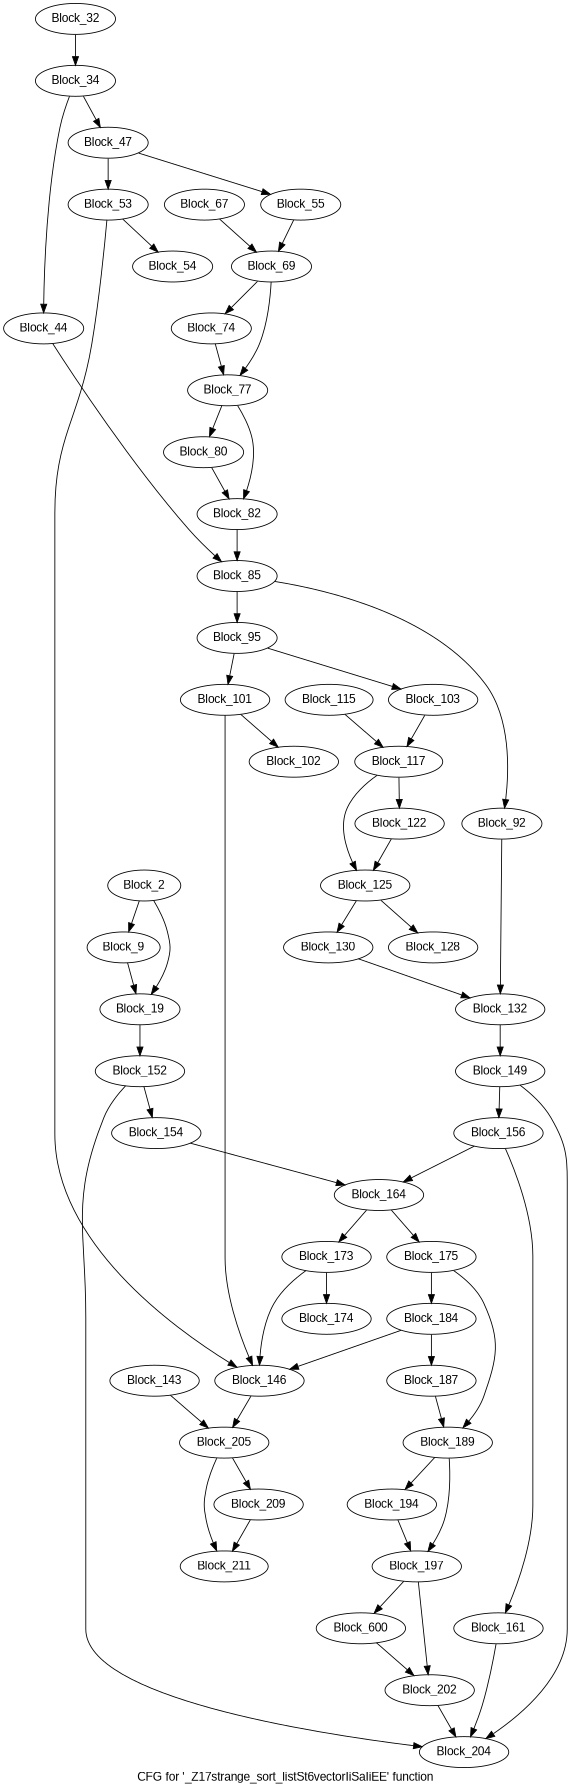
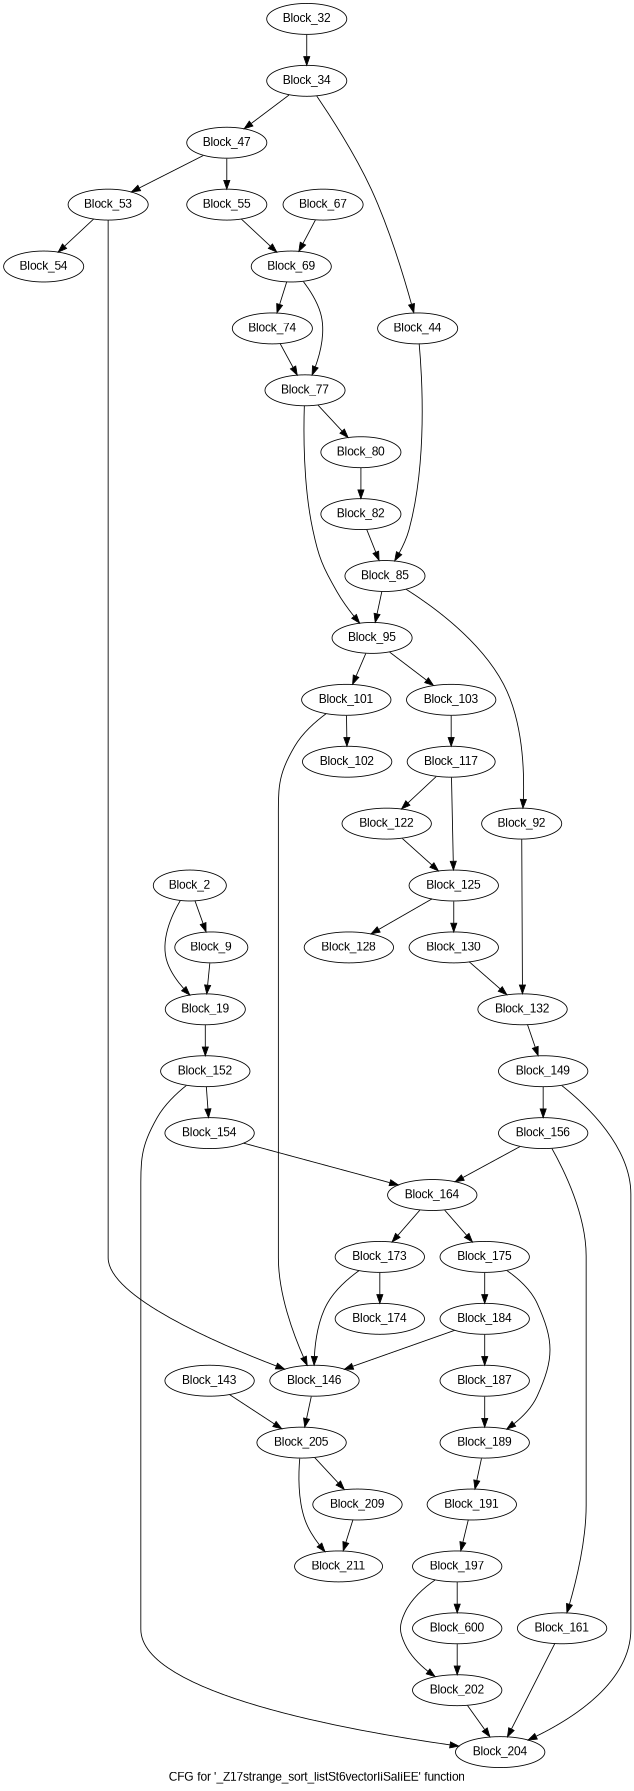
(253, 447) -> (310, 516)
(329, 700) -> none
(448, 1503) -> none
(392, 1505) -> (472, 1505)
